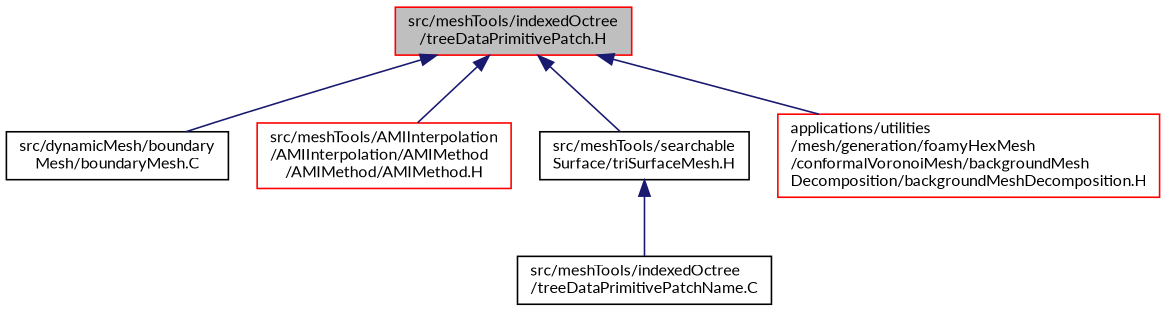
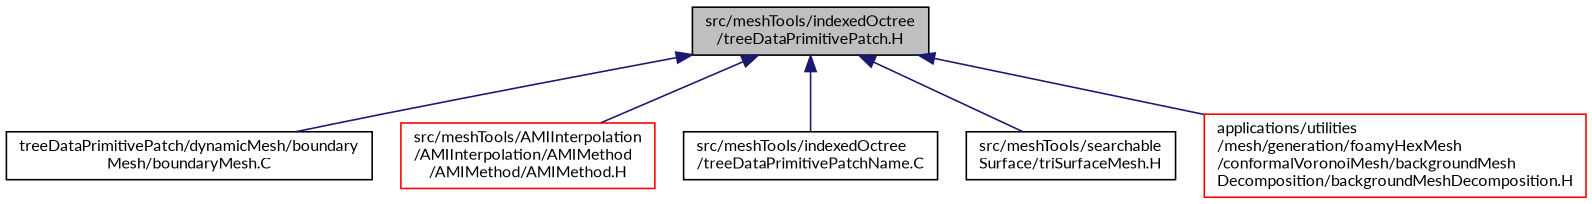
(514, 31) -> (811, 31)
(117, 156) -> (189, 156)
(644, 226) -> (811, 102)
